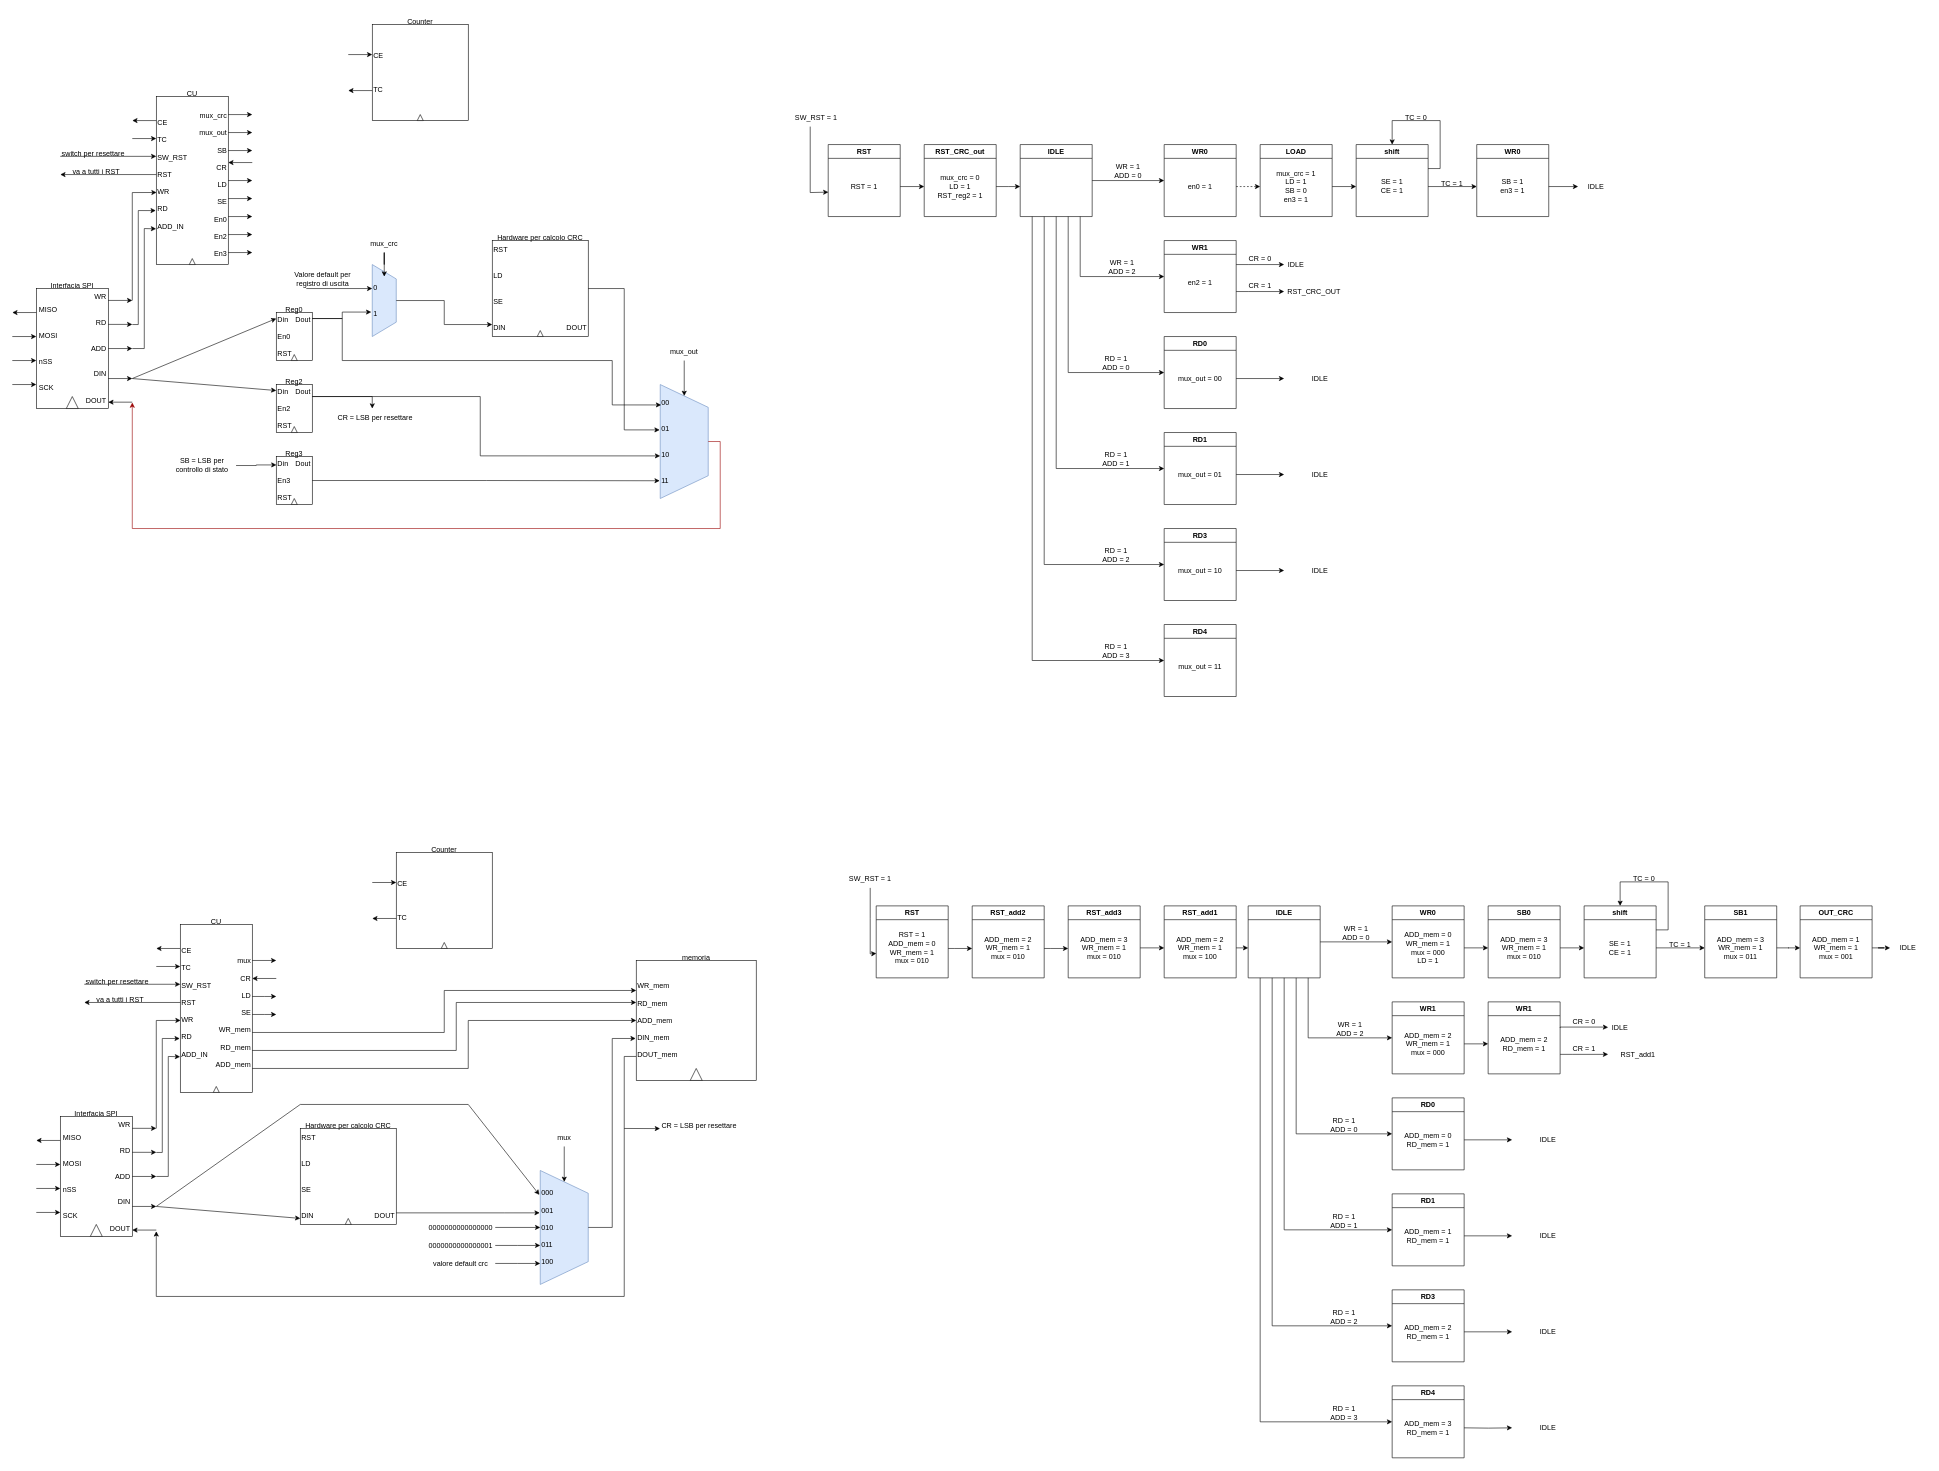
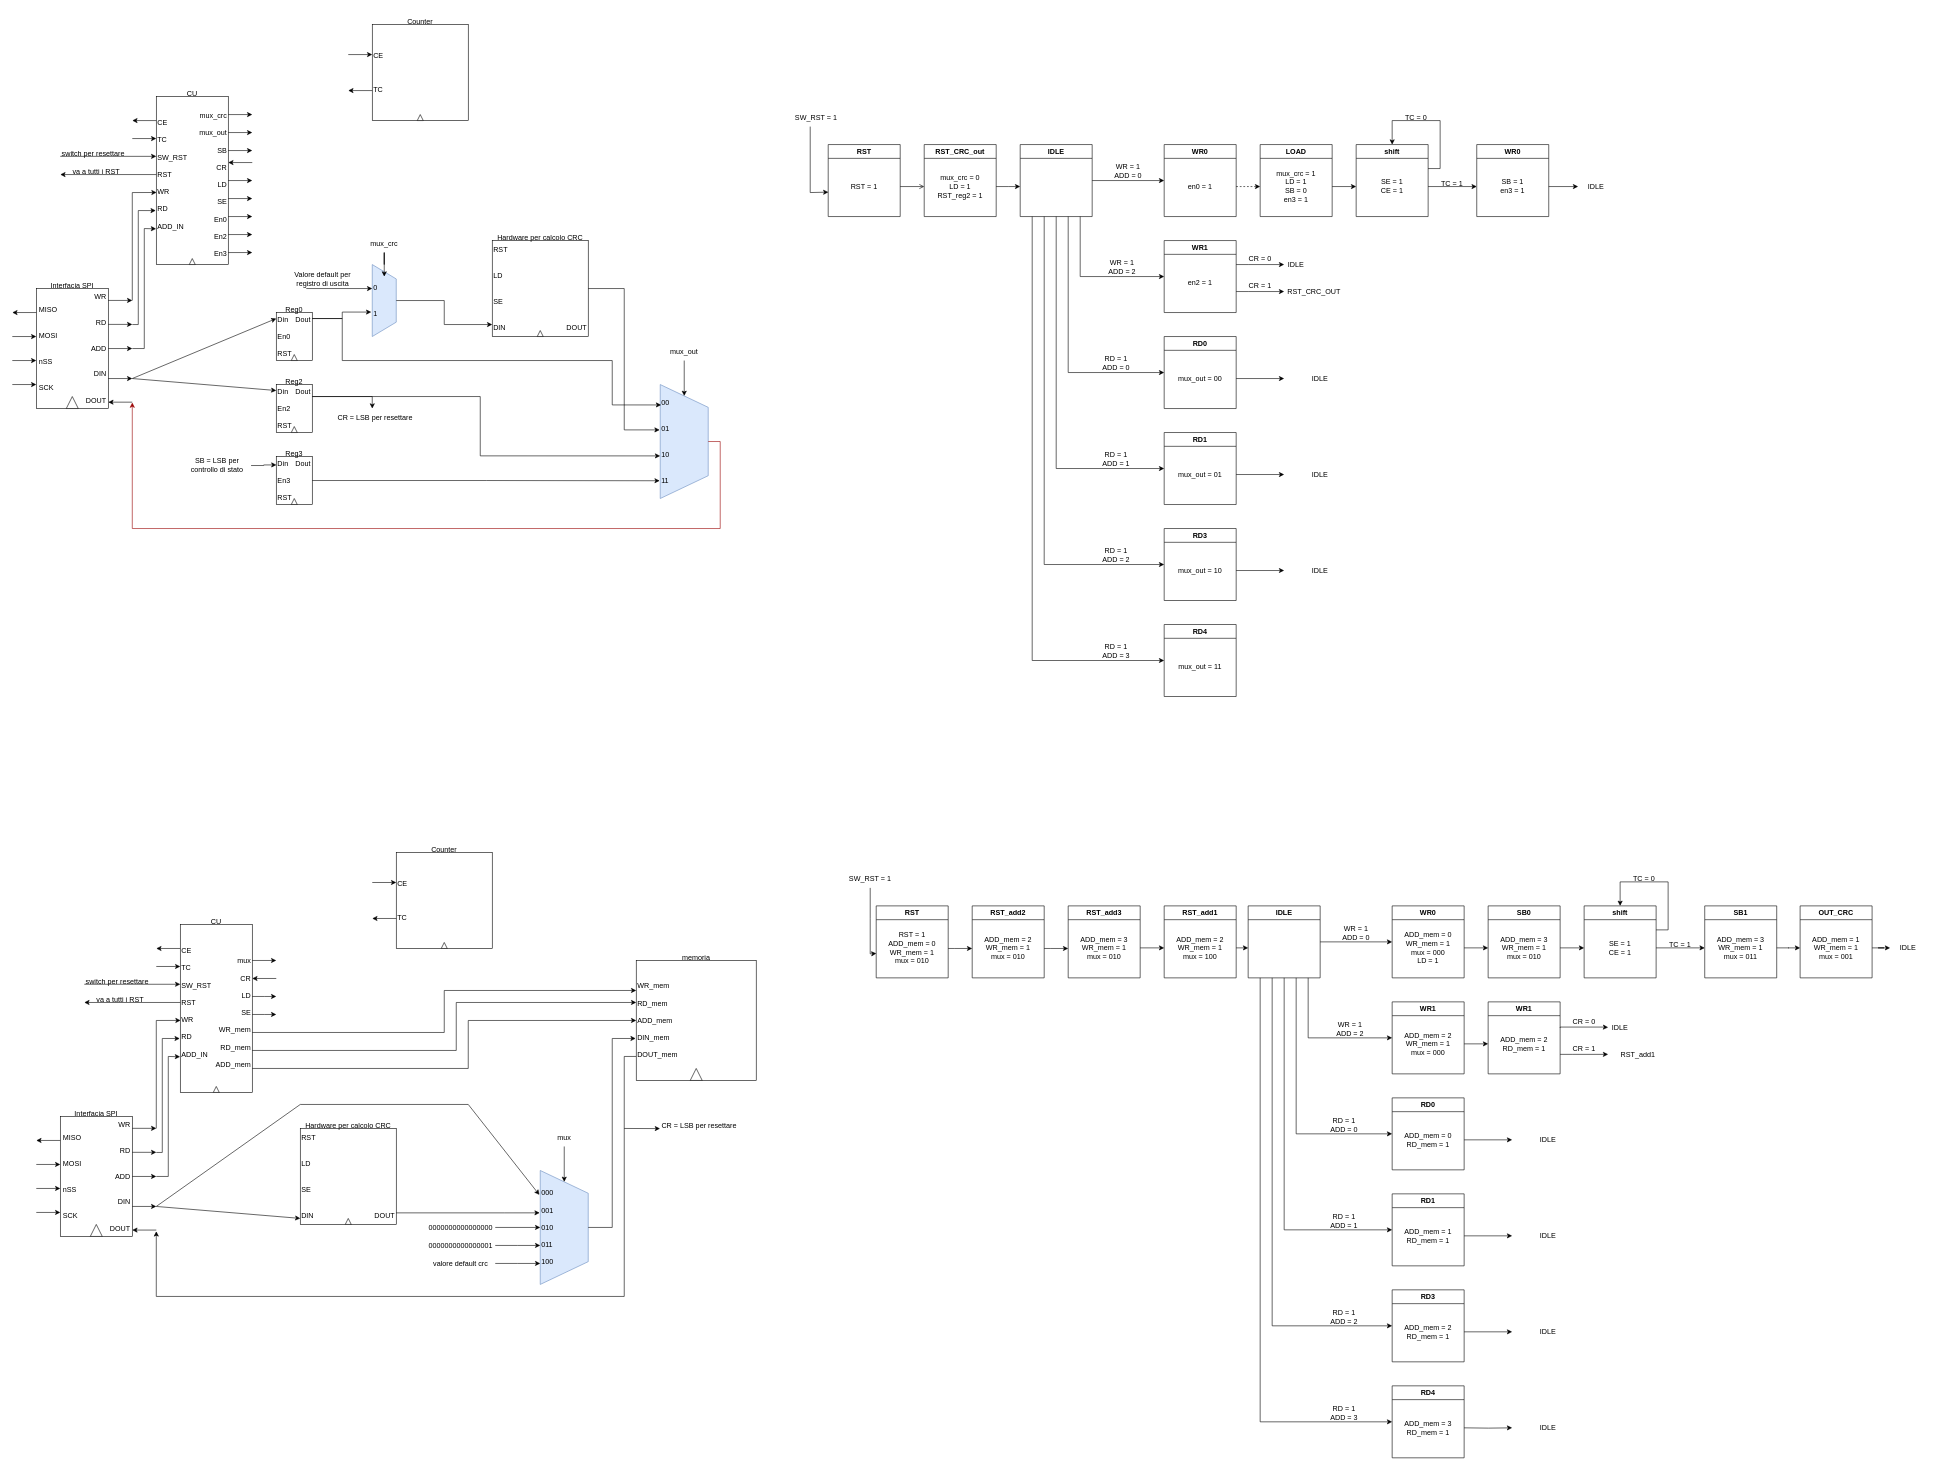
(918, 186) -> (919, 186)
(202, 465) -> (217, 465)
